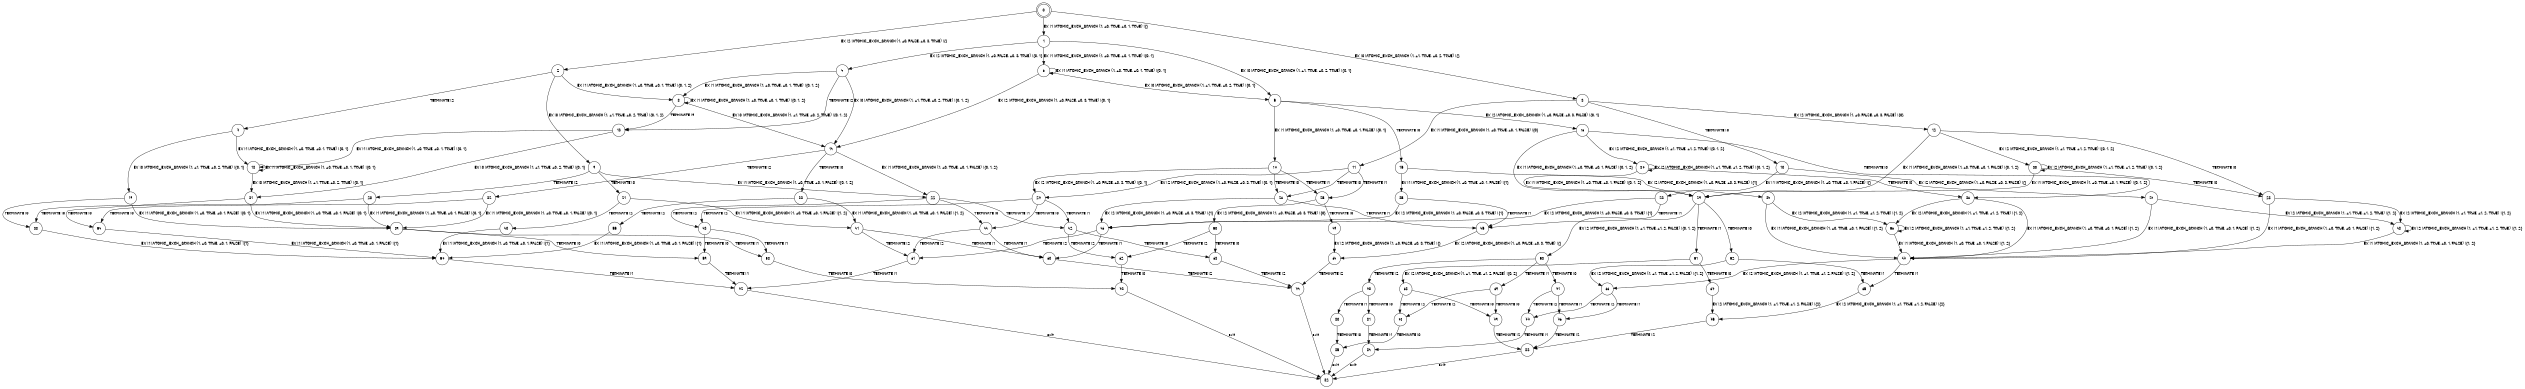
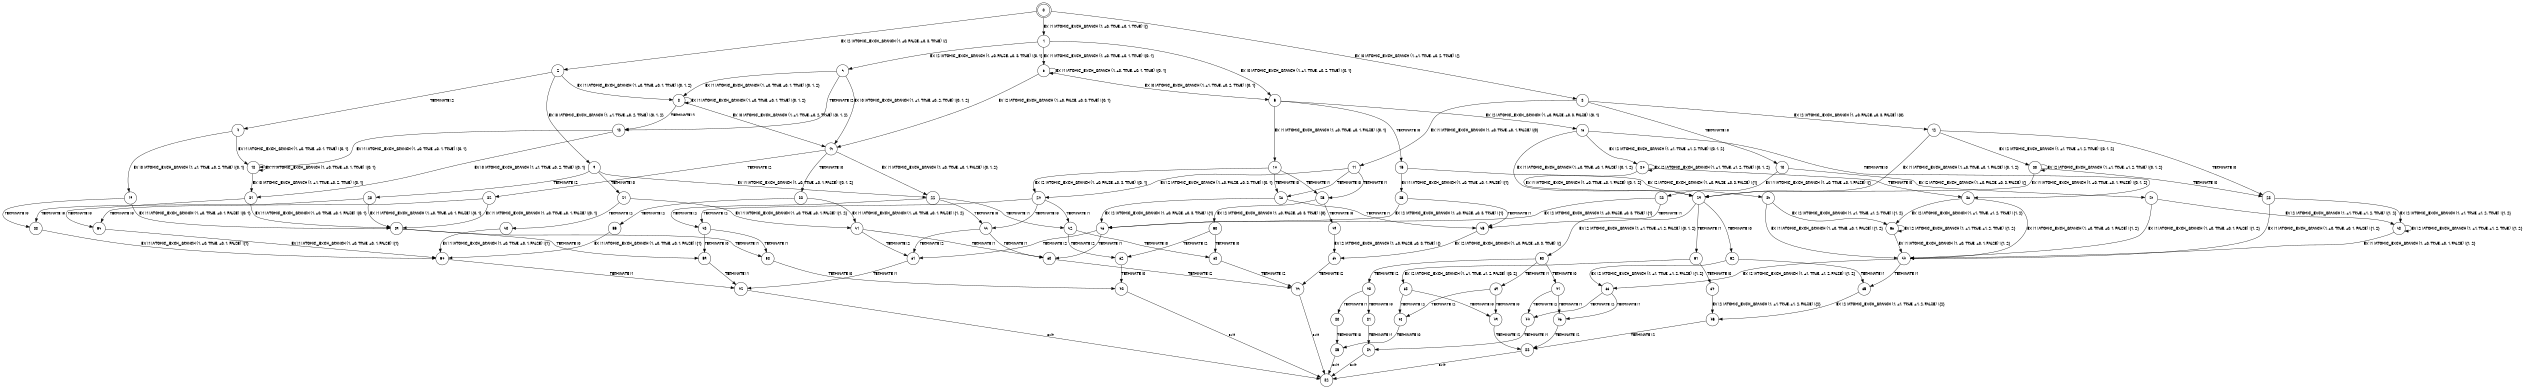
(682, 115) -> (683, 115)
